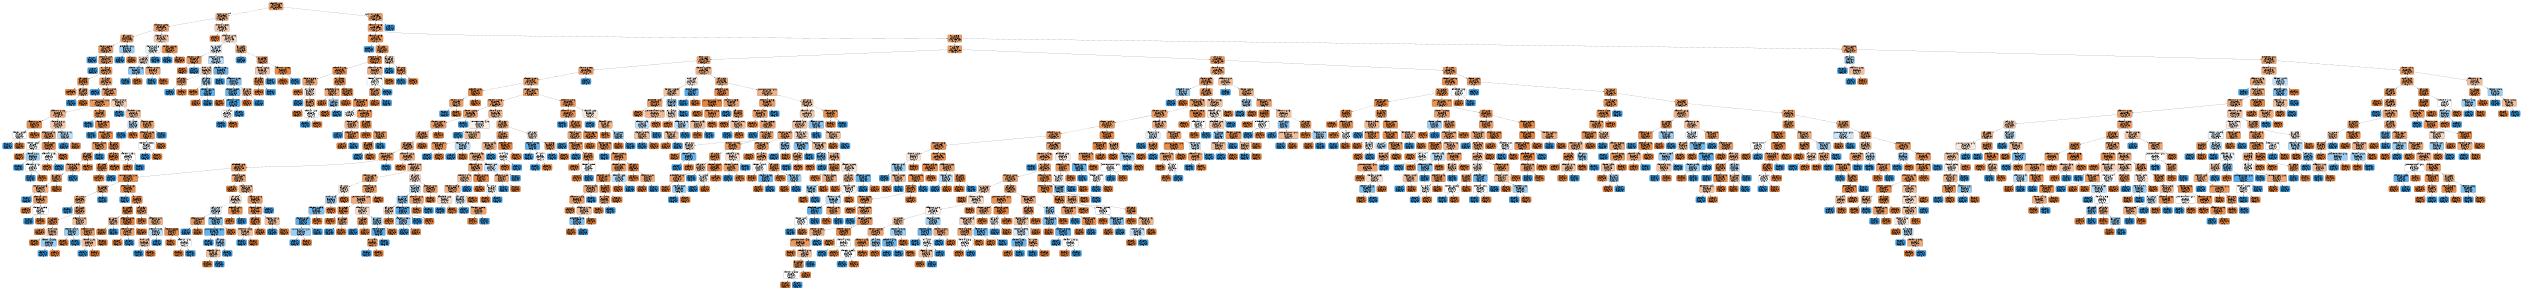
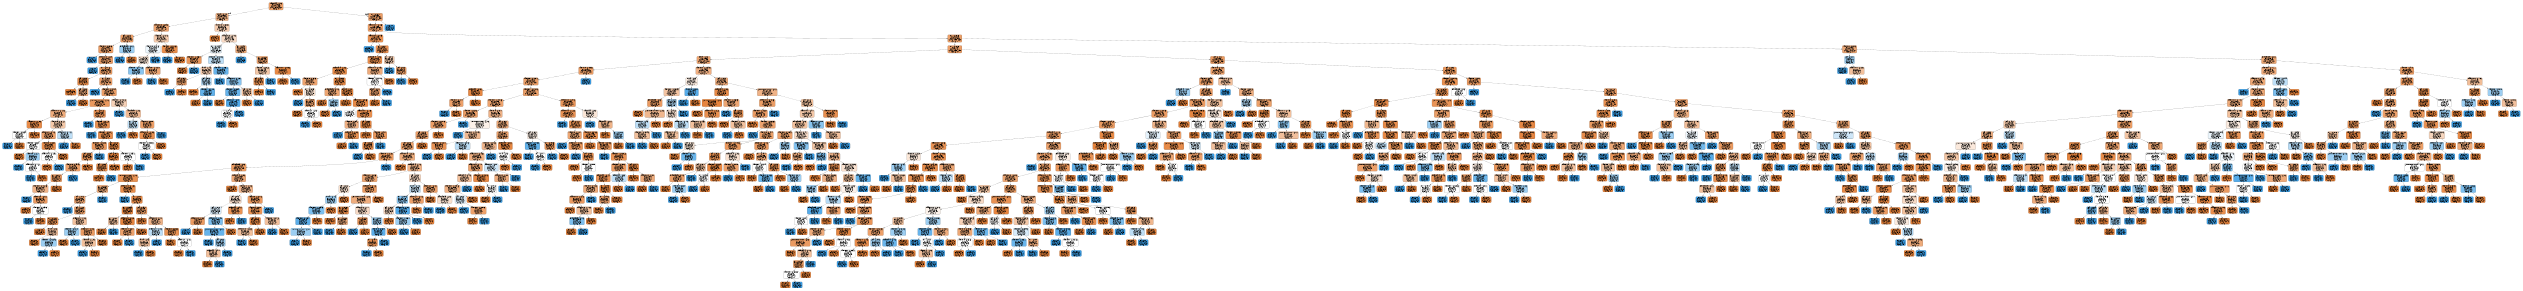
(1369, 146) -> (1369, 146)
